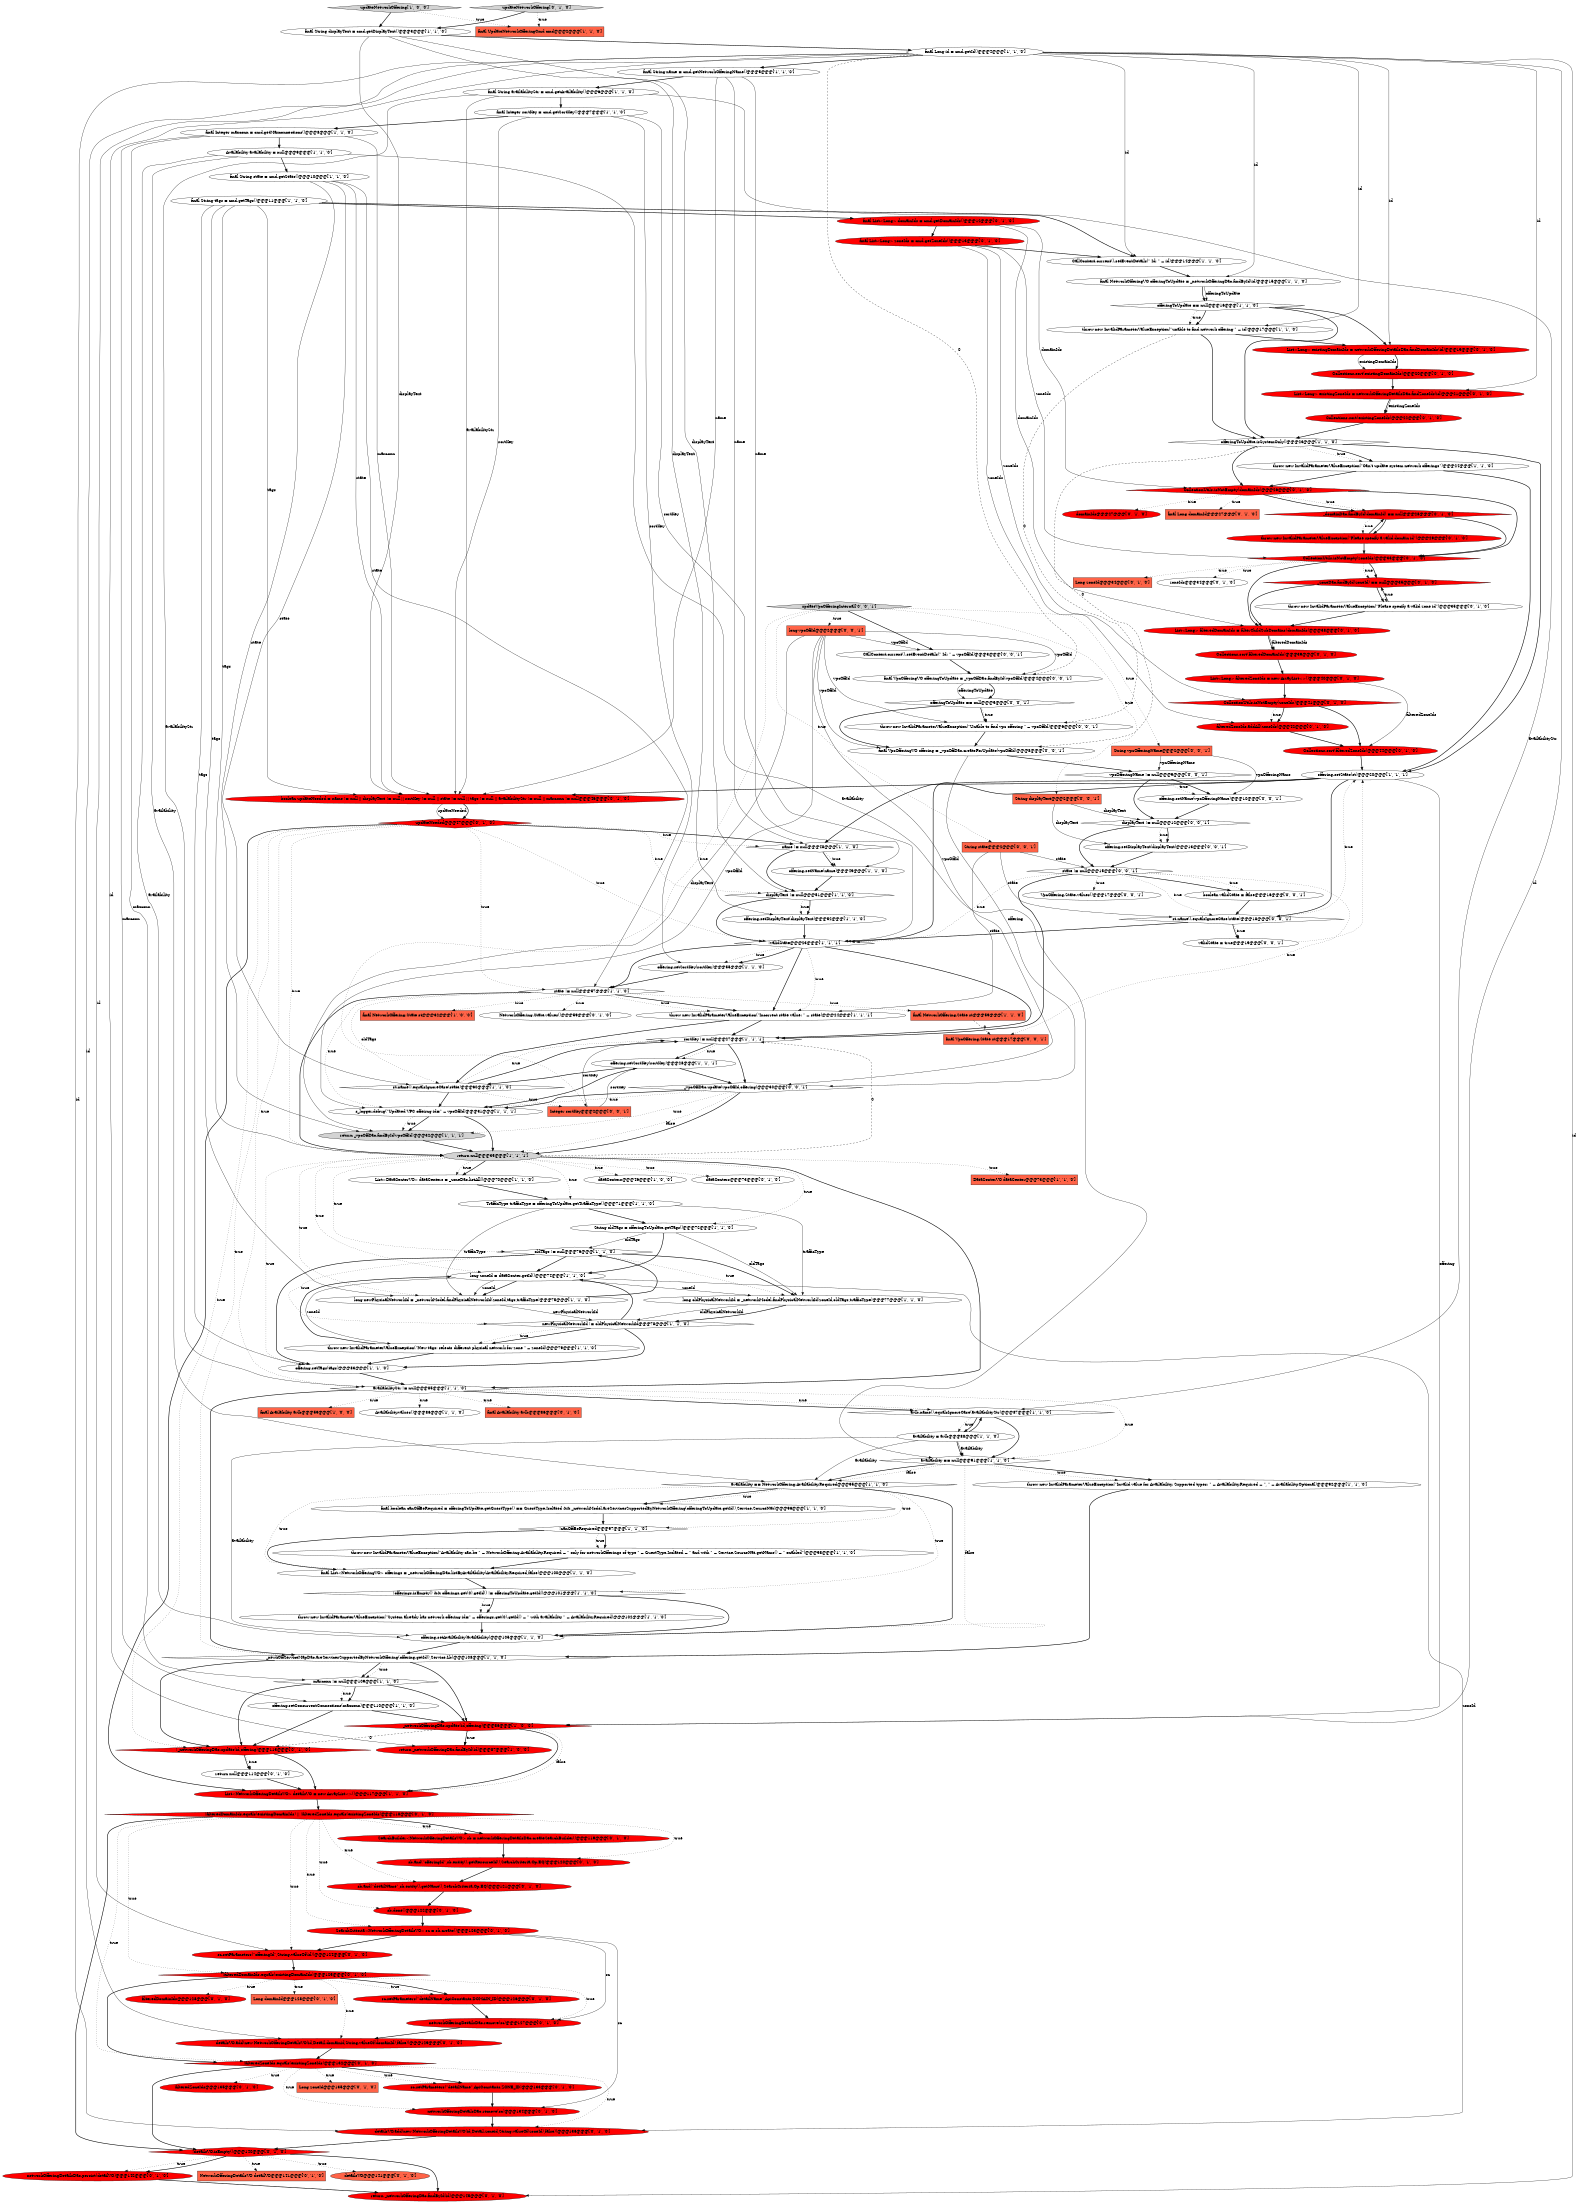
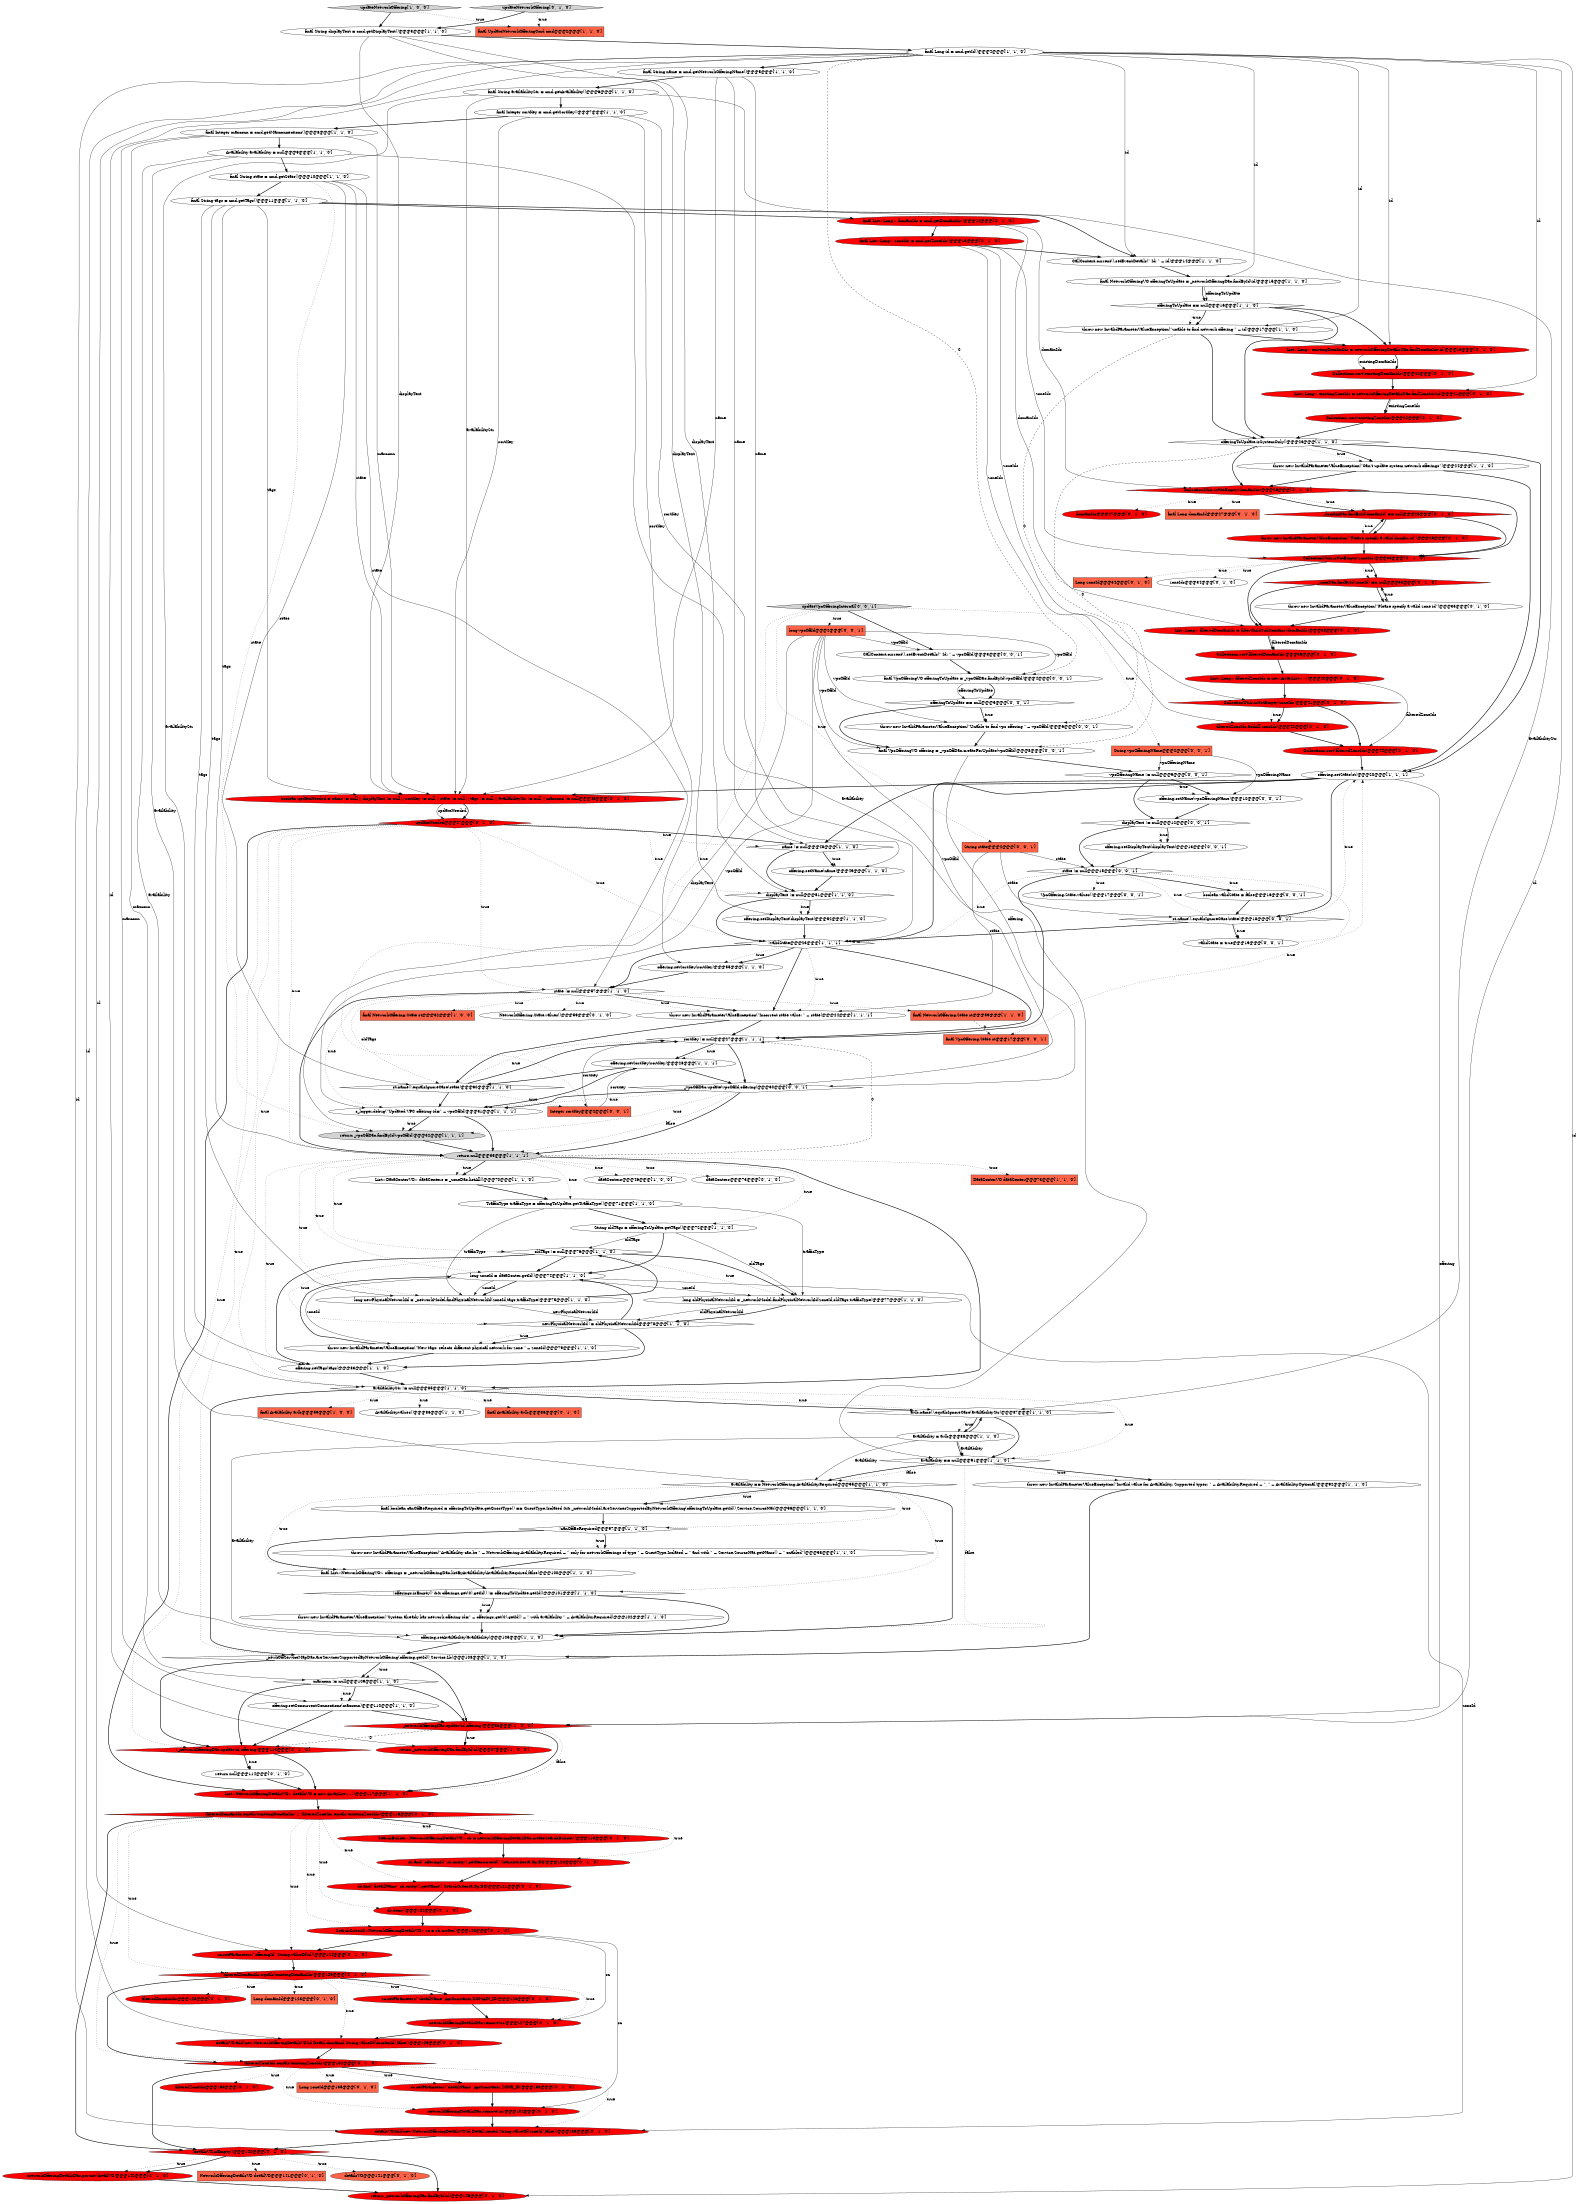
none -> (270, 188)
(239, 686) -> (239, 686)
(1057, 799) -> none
